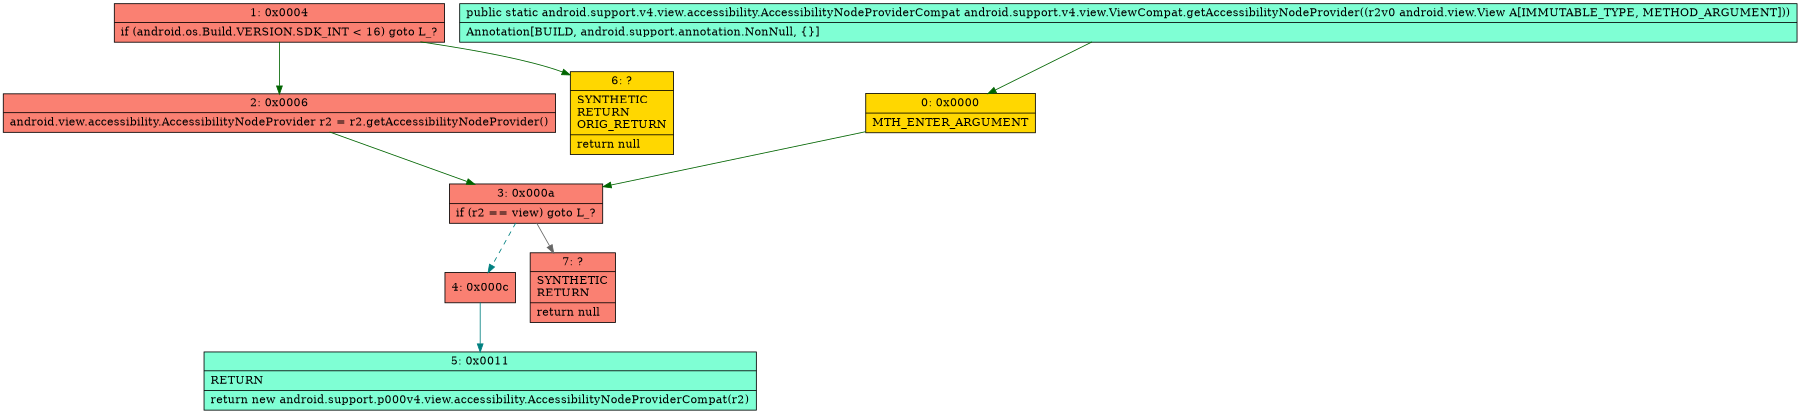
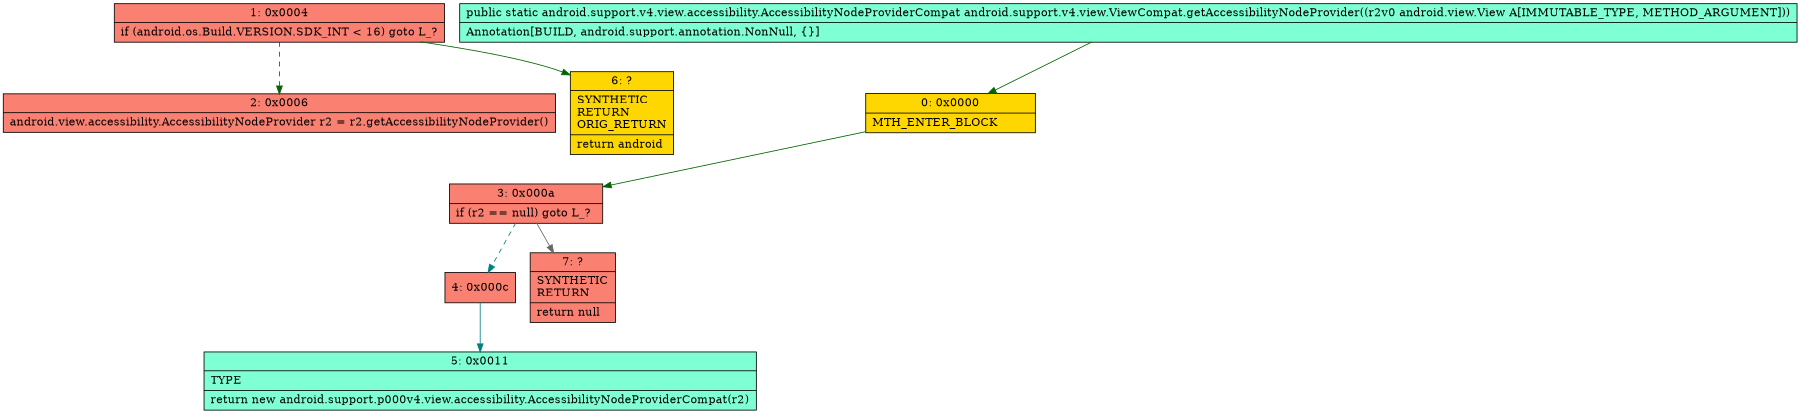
(279, 64) -> (279, 64)
(951, 123) -> (935, 123)
(609, 144) -> (620, 144)
(398, 157) -> none
(526, 213) -> (524, 213)
(237, 380) -> (227, 380)
